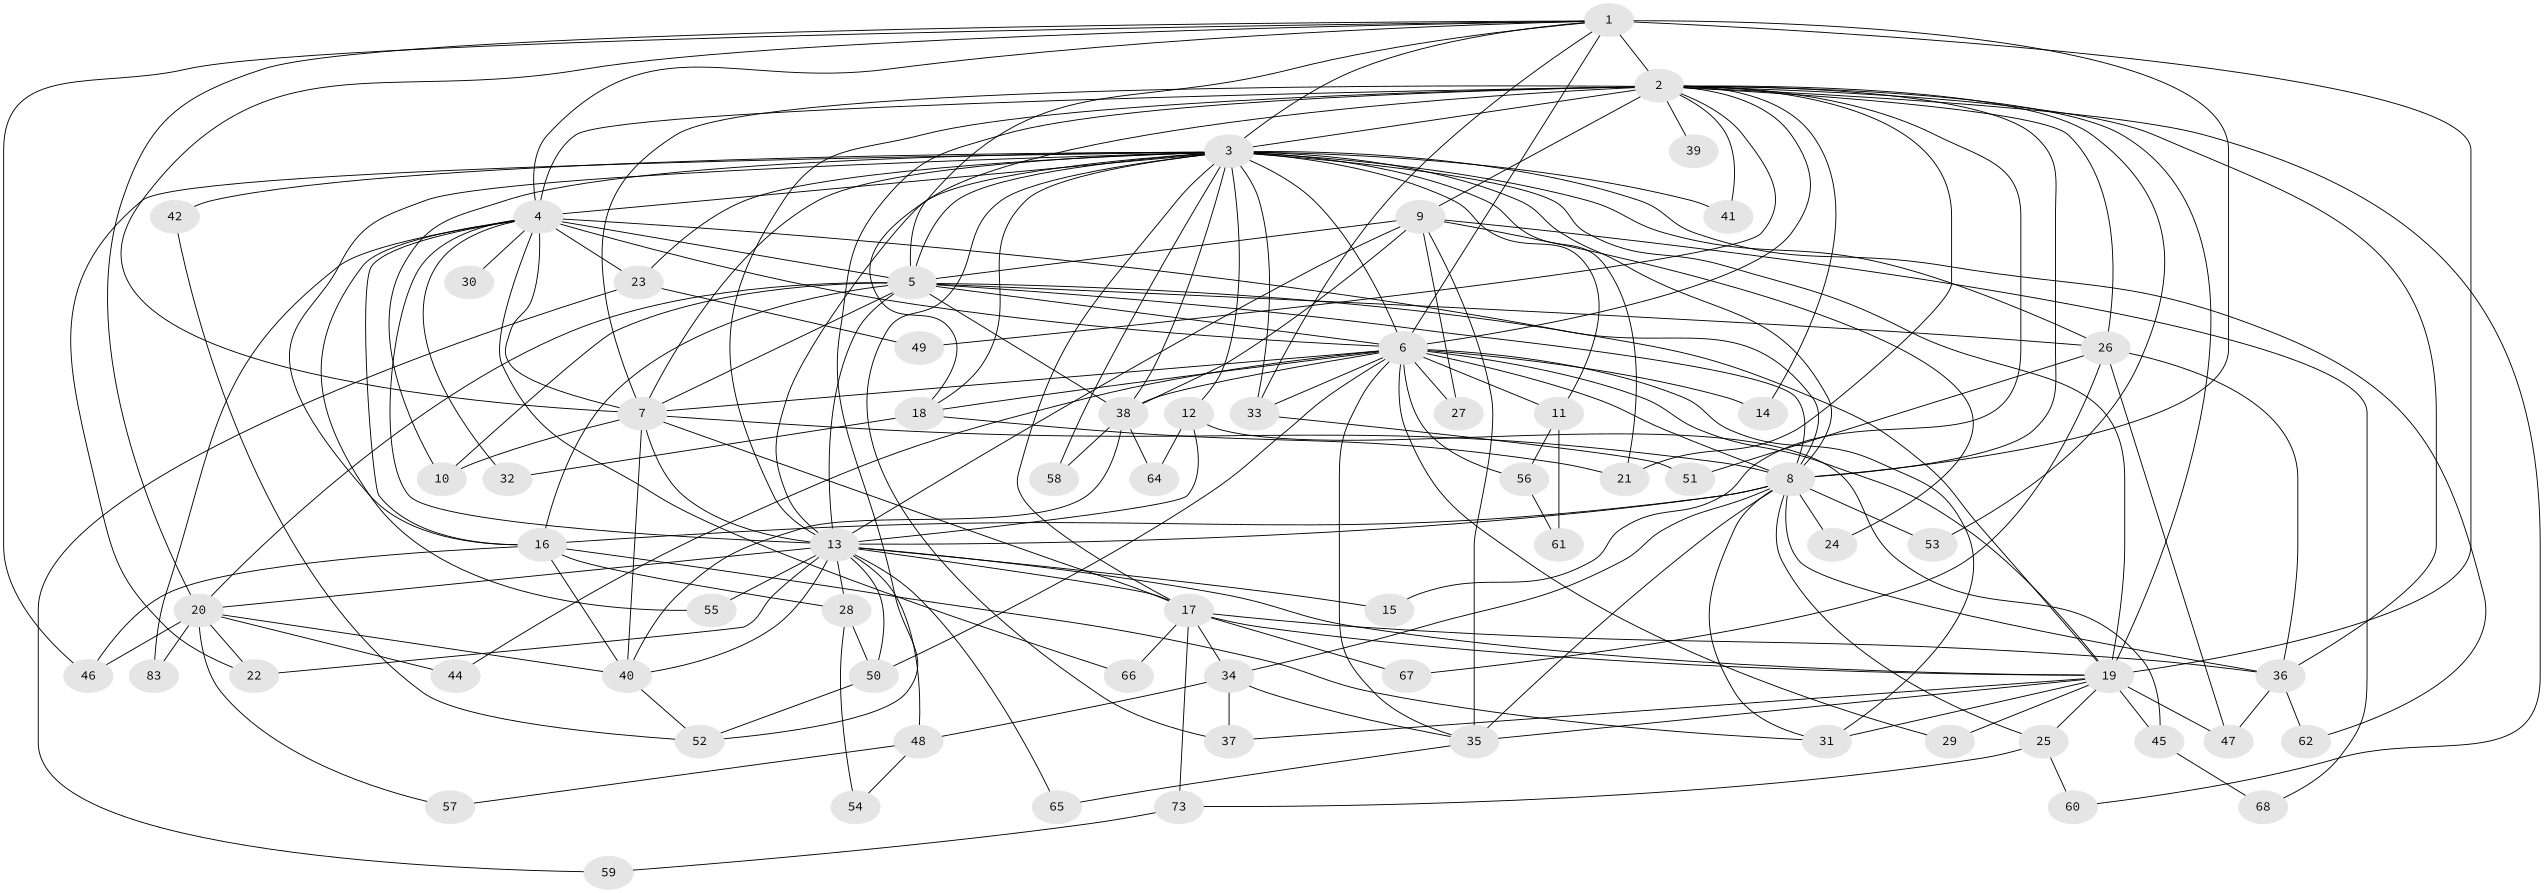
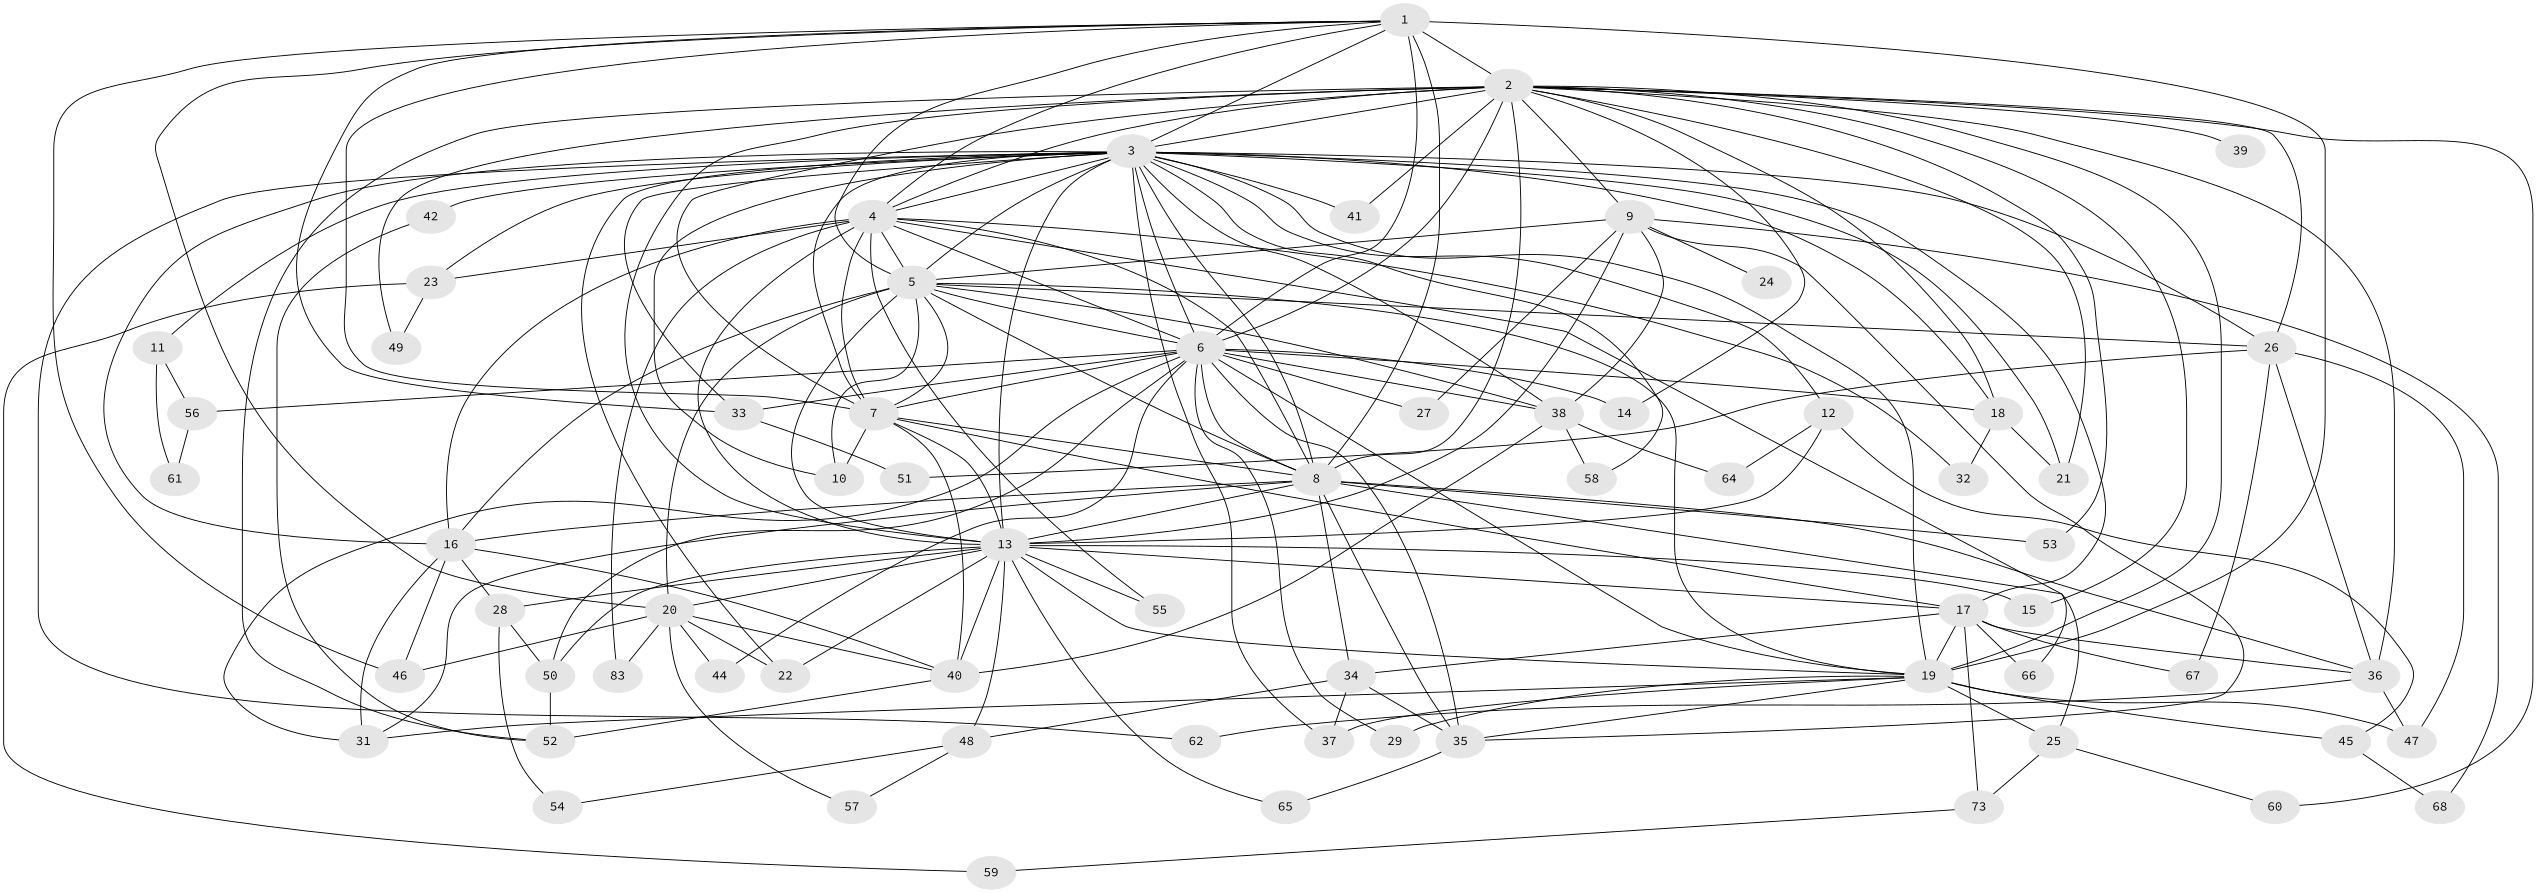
(469, 282) -> none
(1481, 381) -> none
(1811, 512) -> none
